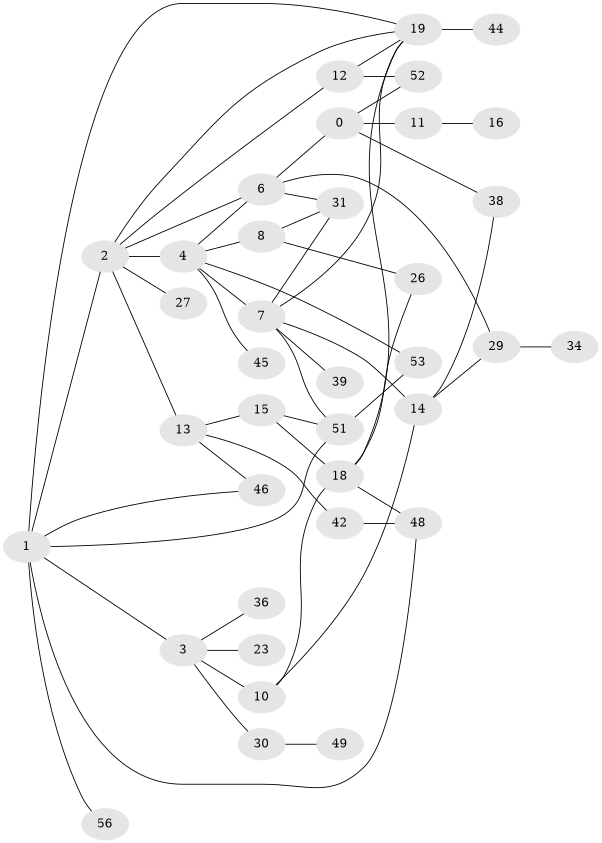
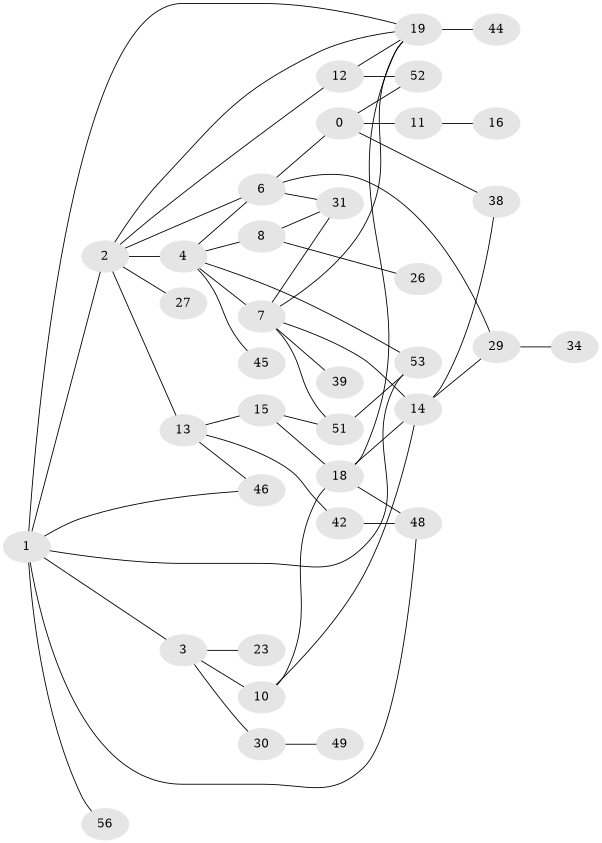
(394, 341) -> (378, 444)
(212, 535) -> (288, 565)
(262, 603) -> none
